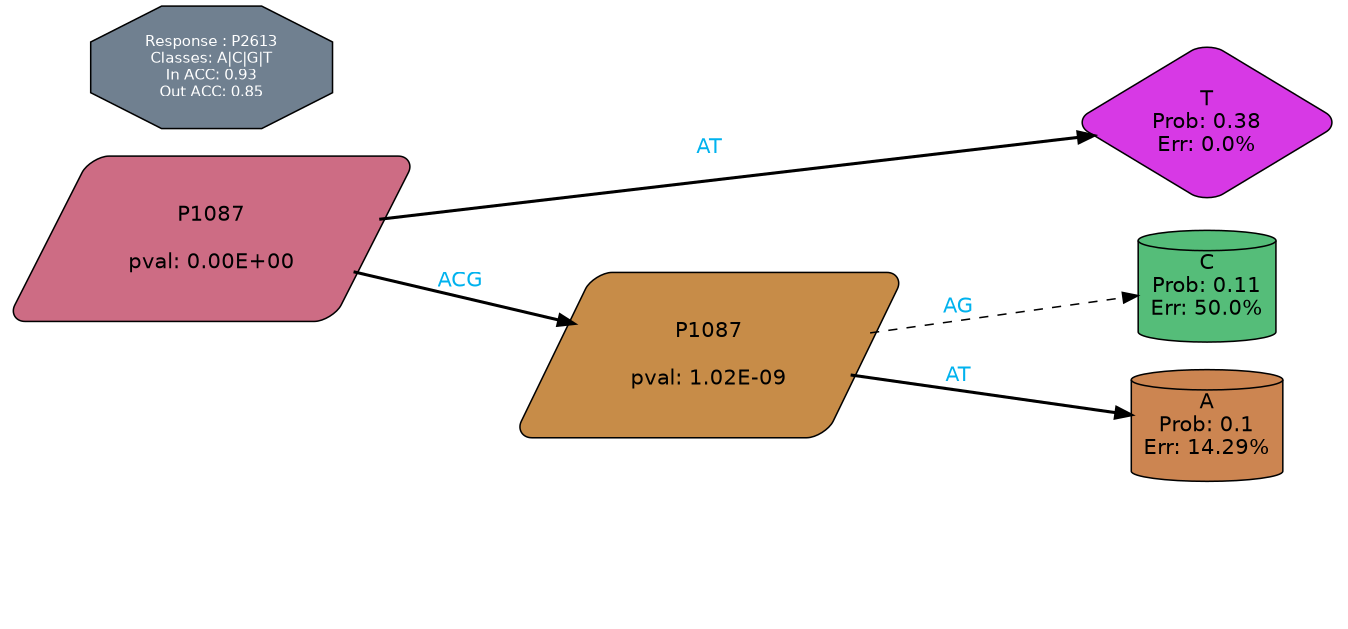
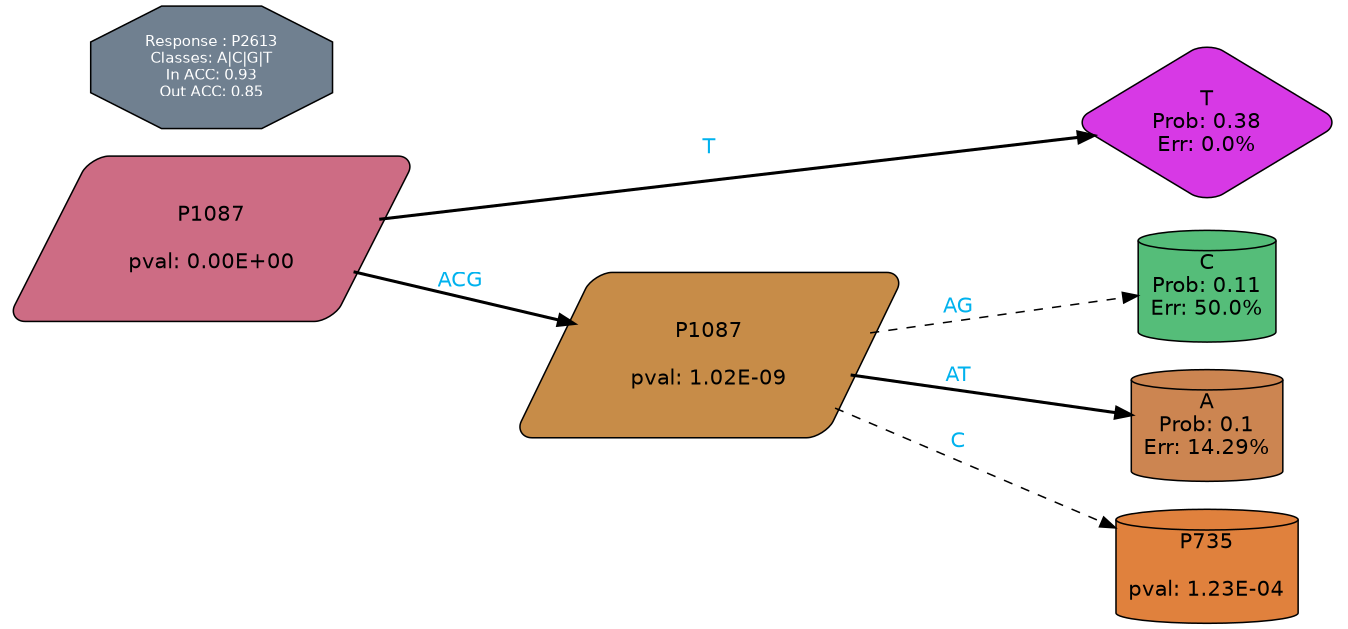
(709, 148) -> (709, 148)
none -> (1207, 566)
